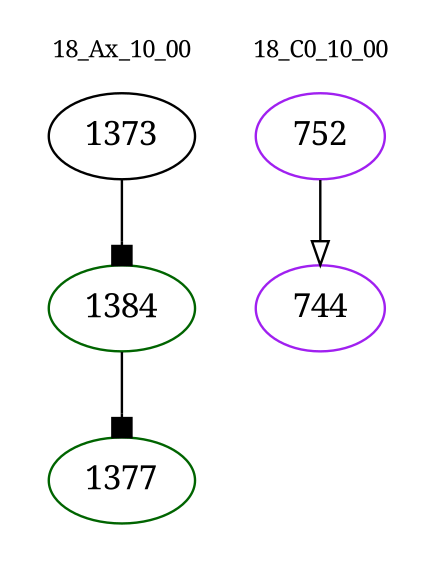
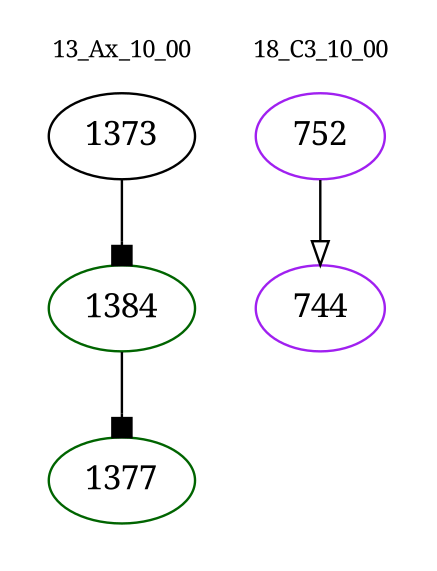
(122, 51) -> (122, 51)
(321, 51) -> (321, 51)
